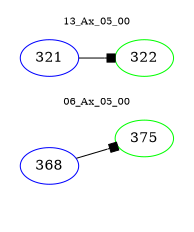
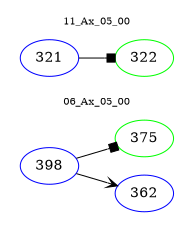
(97, 22) -> (97, 22)
(49, 166) -> (49, 166)
none -> (144, 193)
